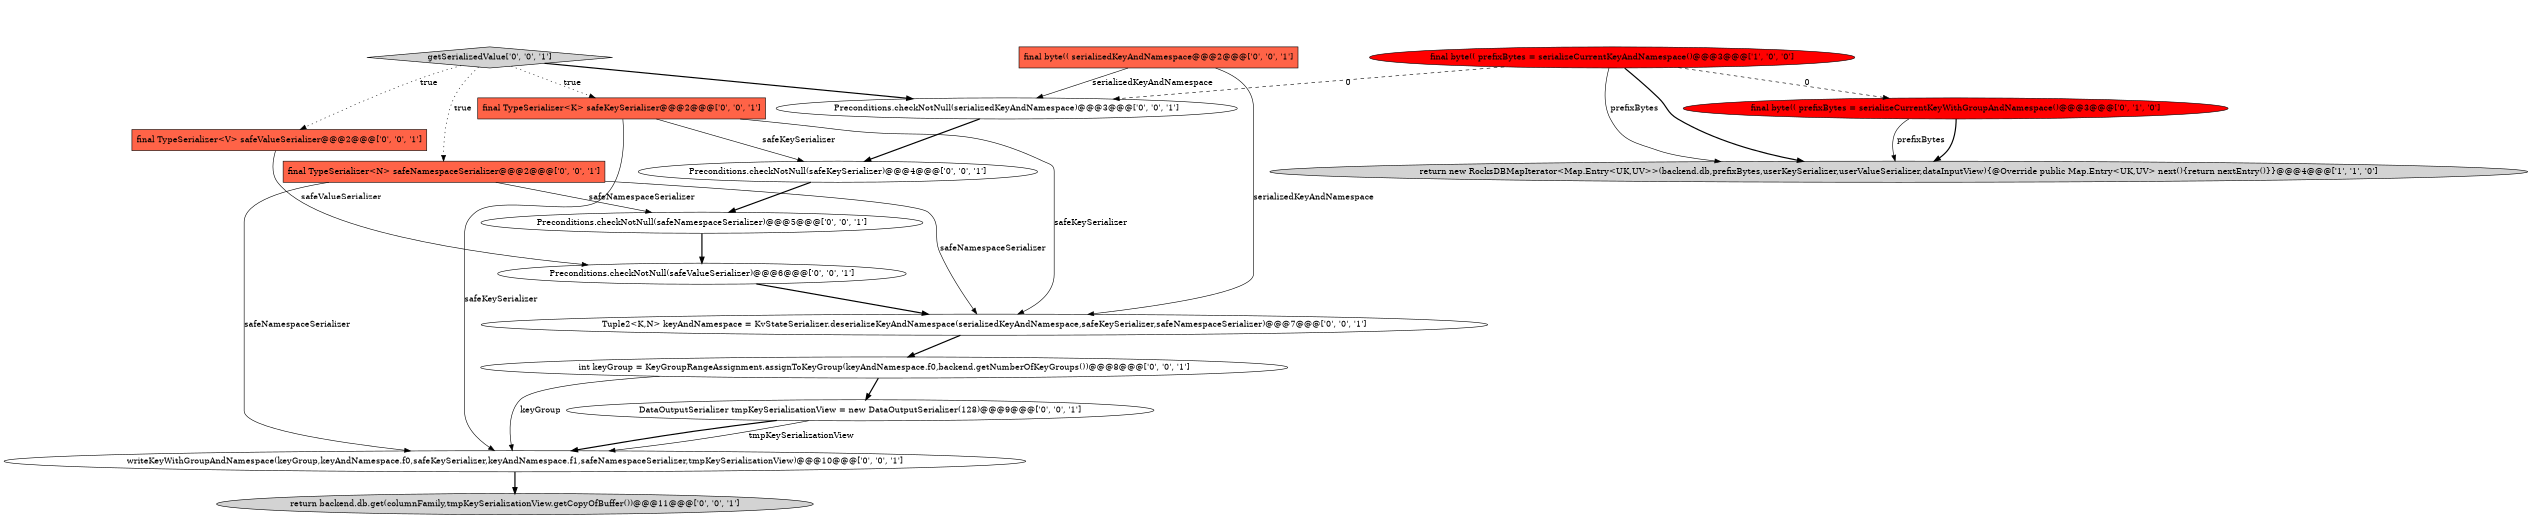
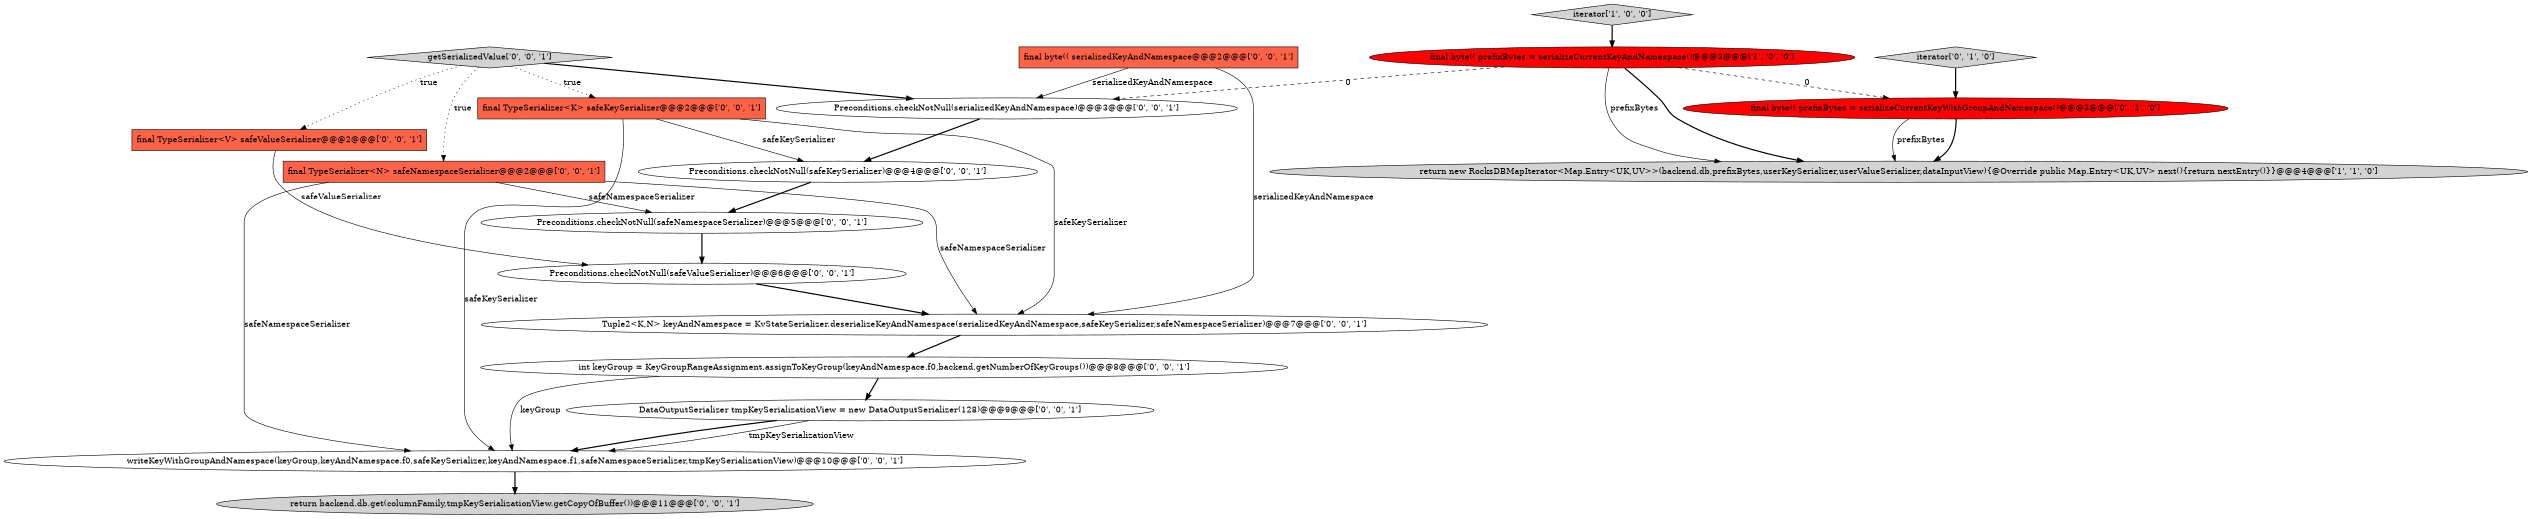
none -> (1612, 15)
none -> (1956, 57)
